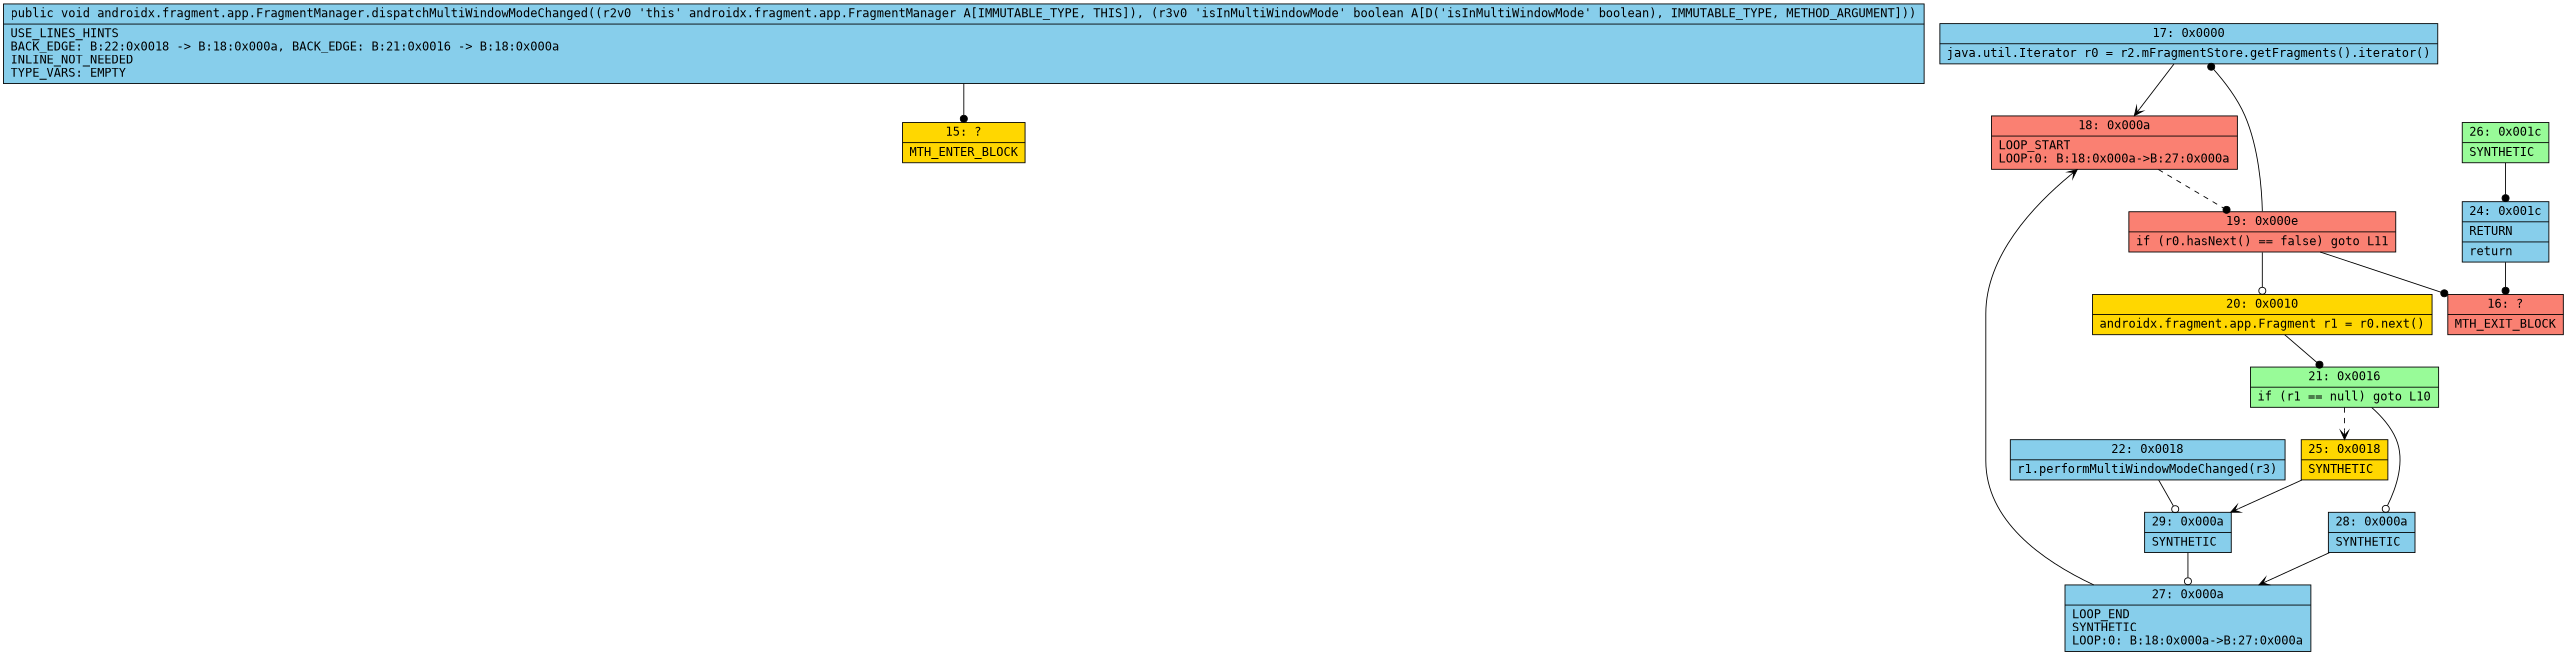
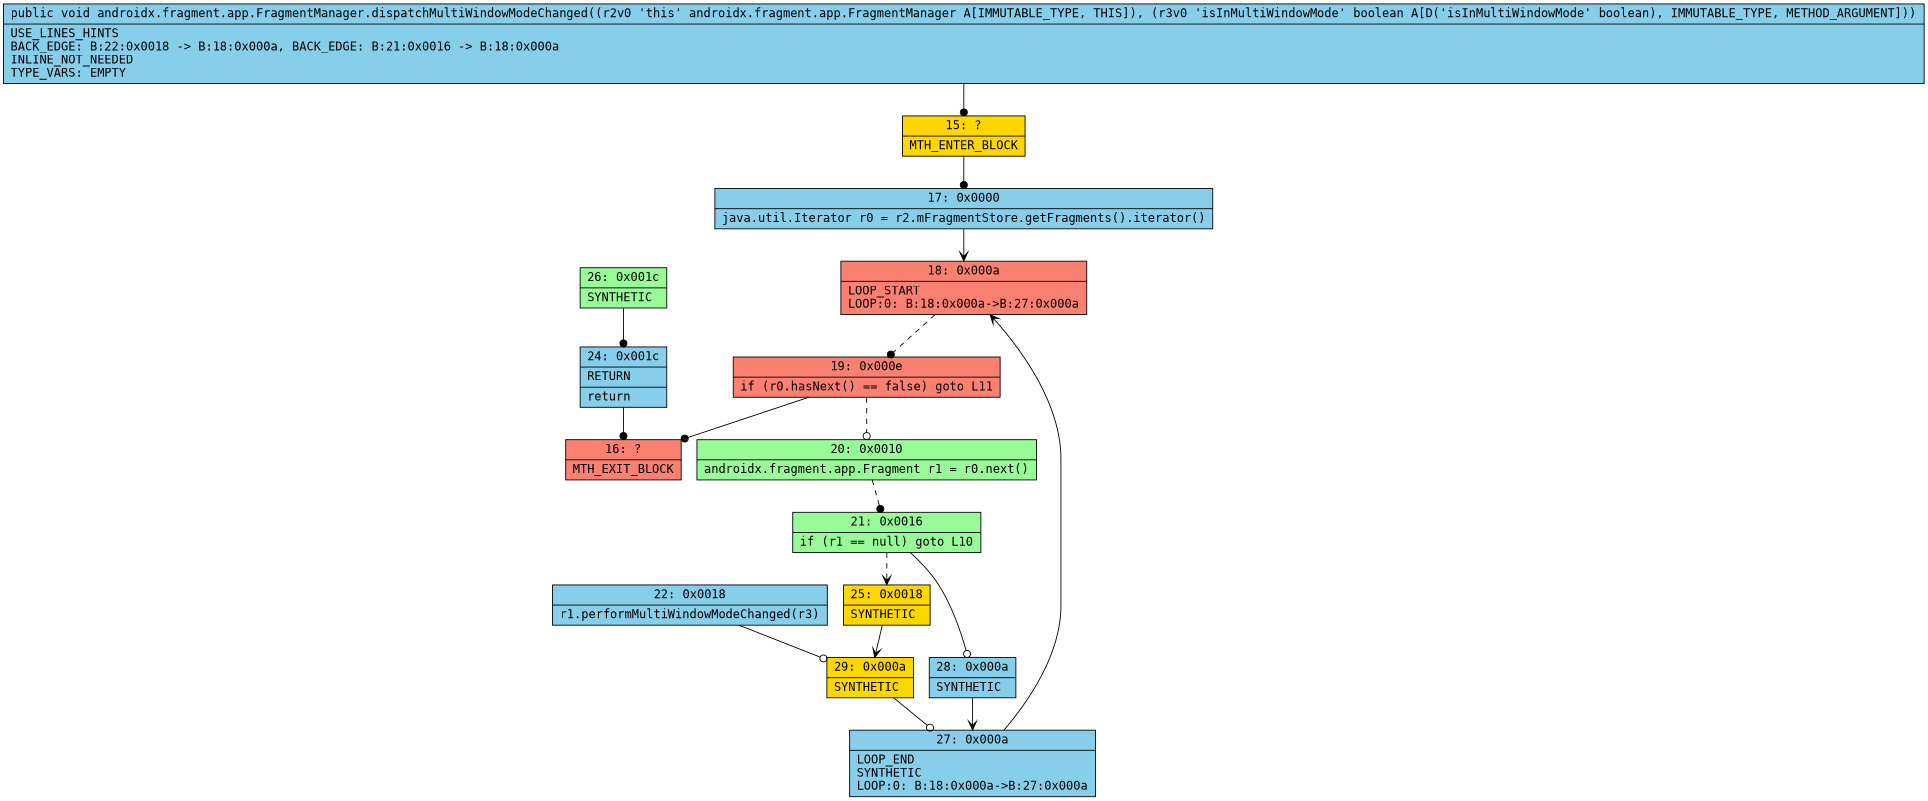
(2252, 135) -> (964, 169)
(2262, 270) -> (867, 415)
(2262, 315) -> (867, 460)
(2301, 349) -> (876, 493)
(2188, 532) -> (870, 678)
